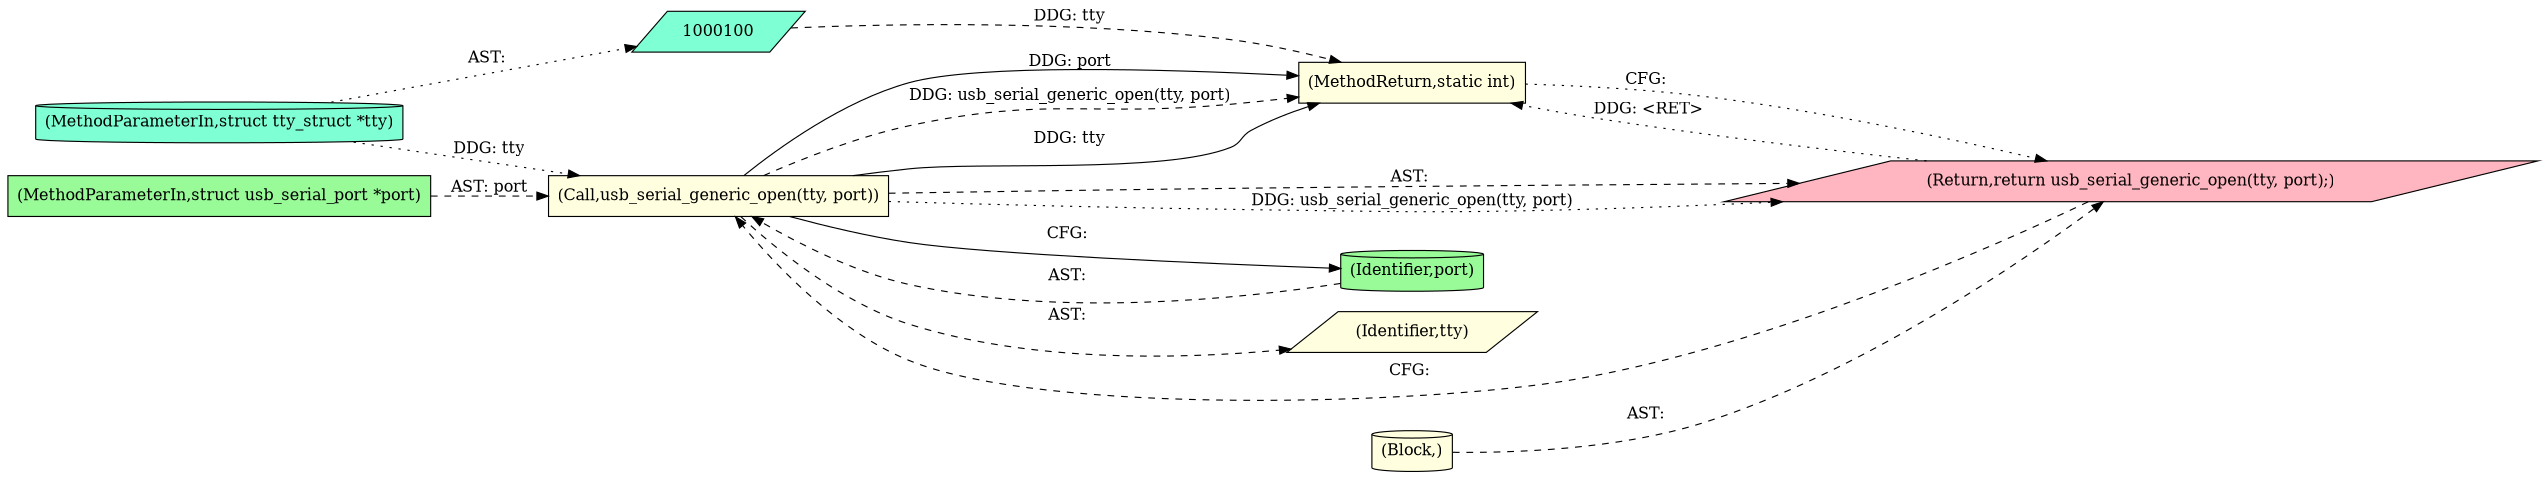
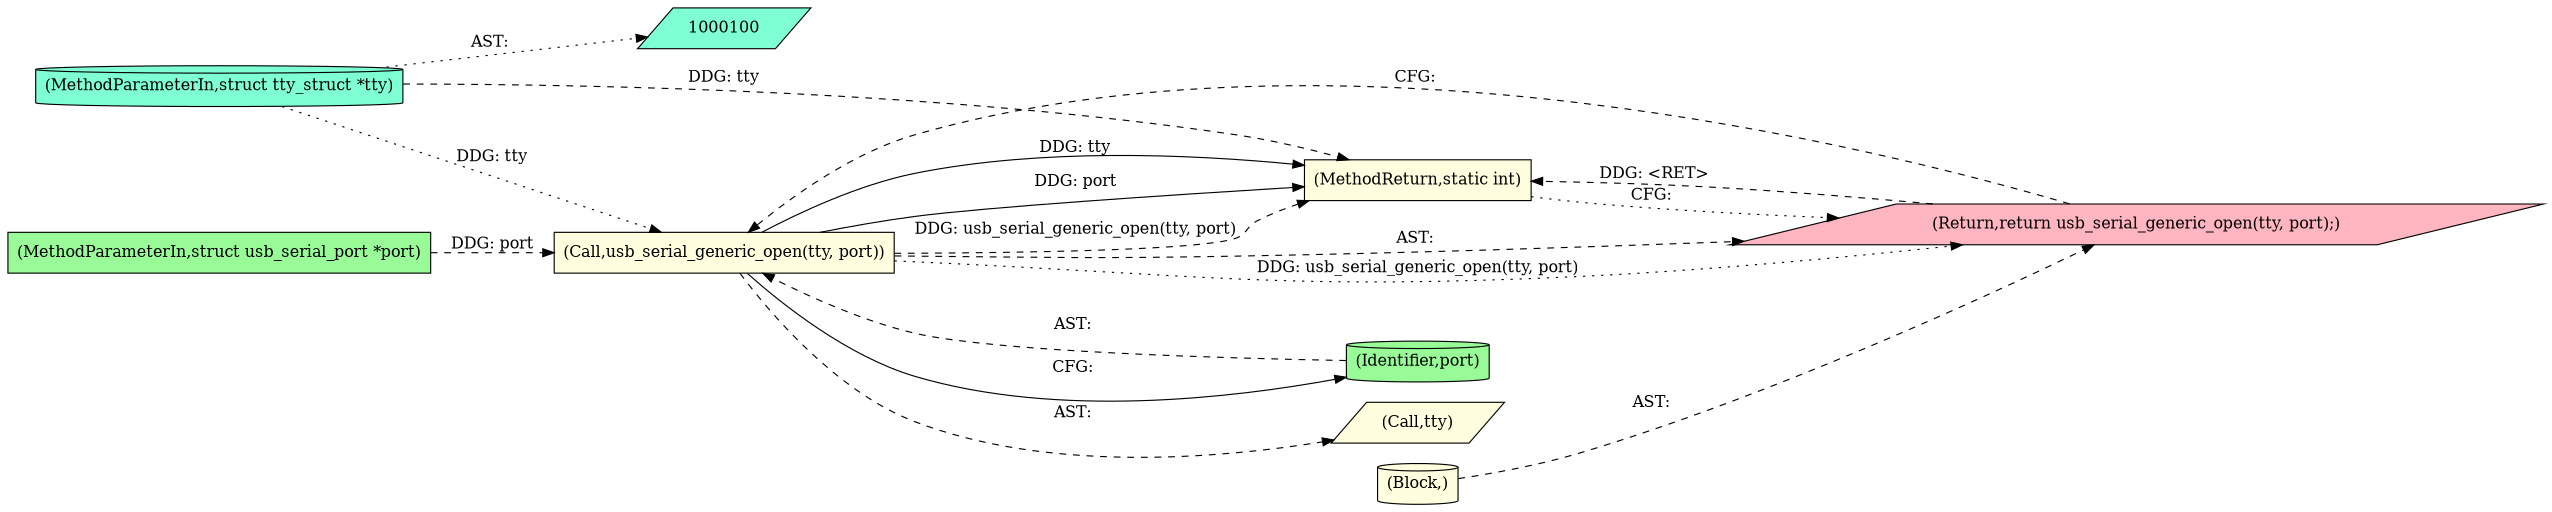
(1062, 27) -> (872, 98)
(1724, 137) -> (1738, 189)
(490, 188) -> (492, 244)
(1412, 332) -> (1418, 423)
